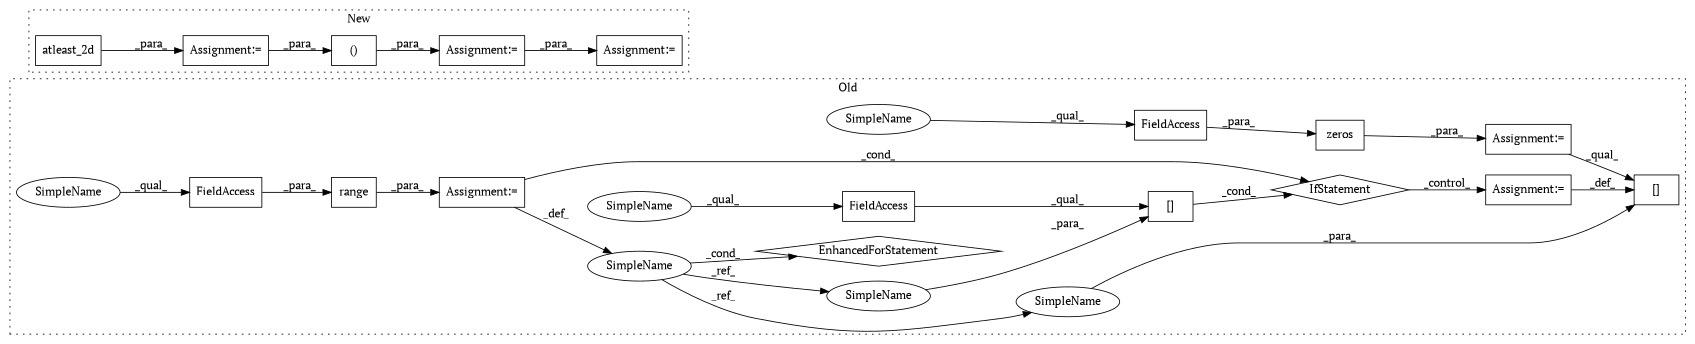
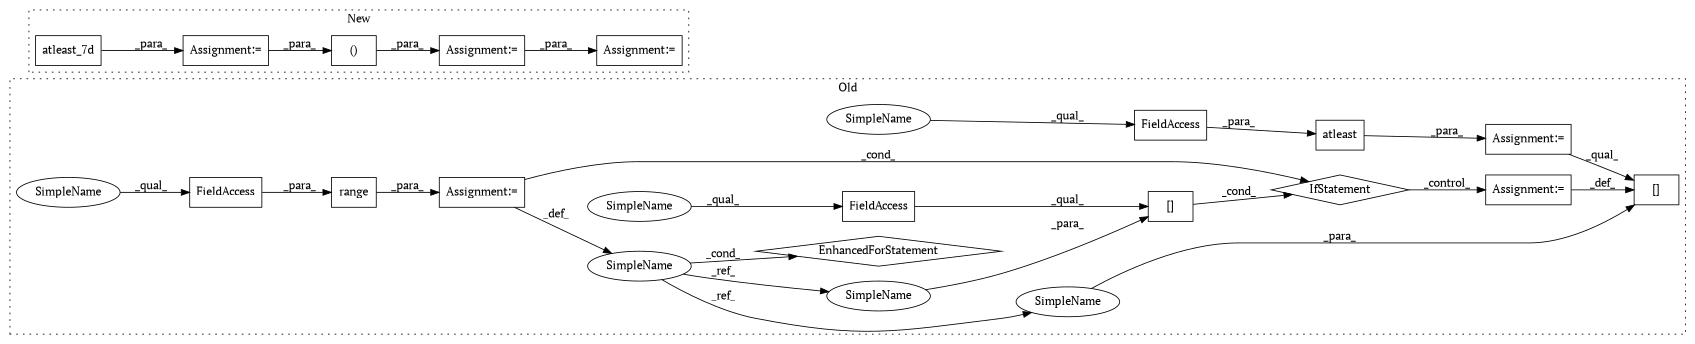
(68, 51) -> (68, 51)
(1340, 135) -> (1340, 135)
